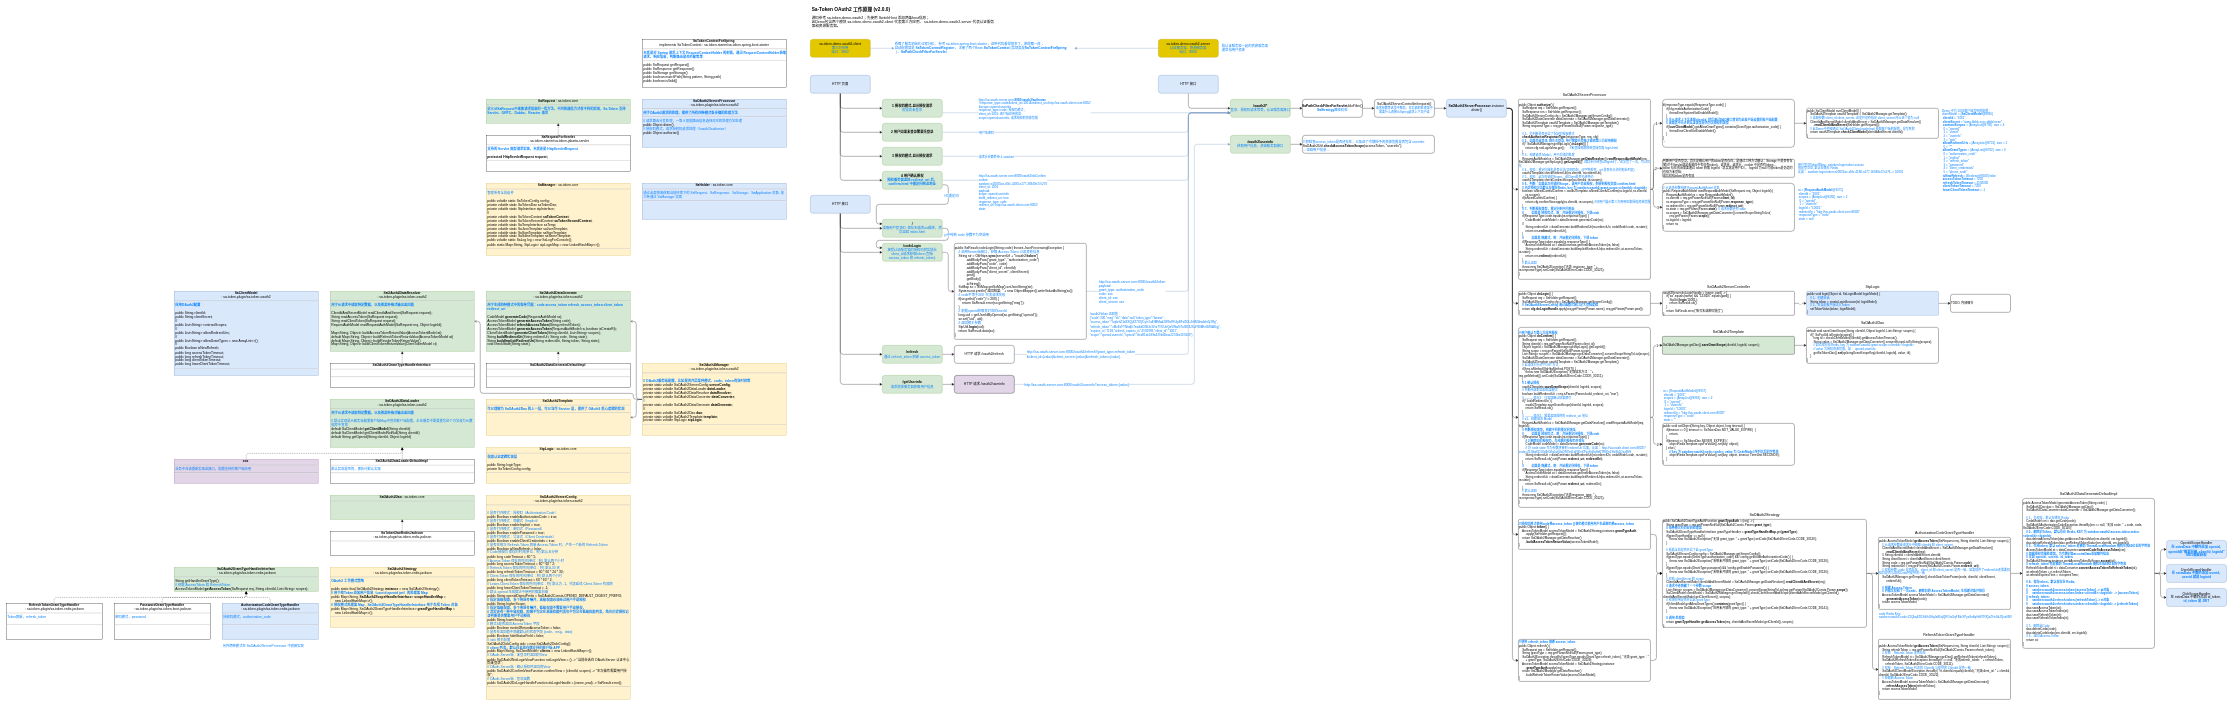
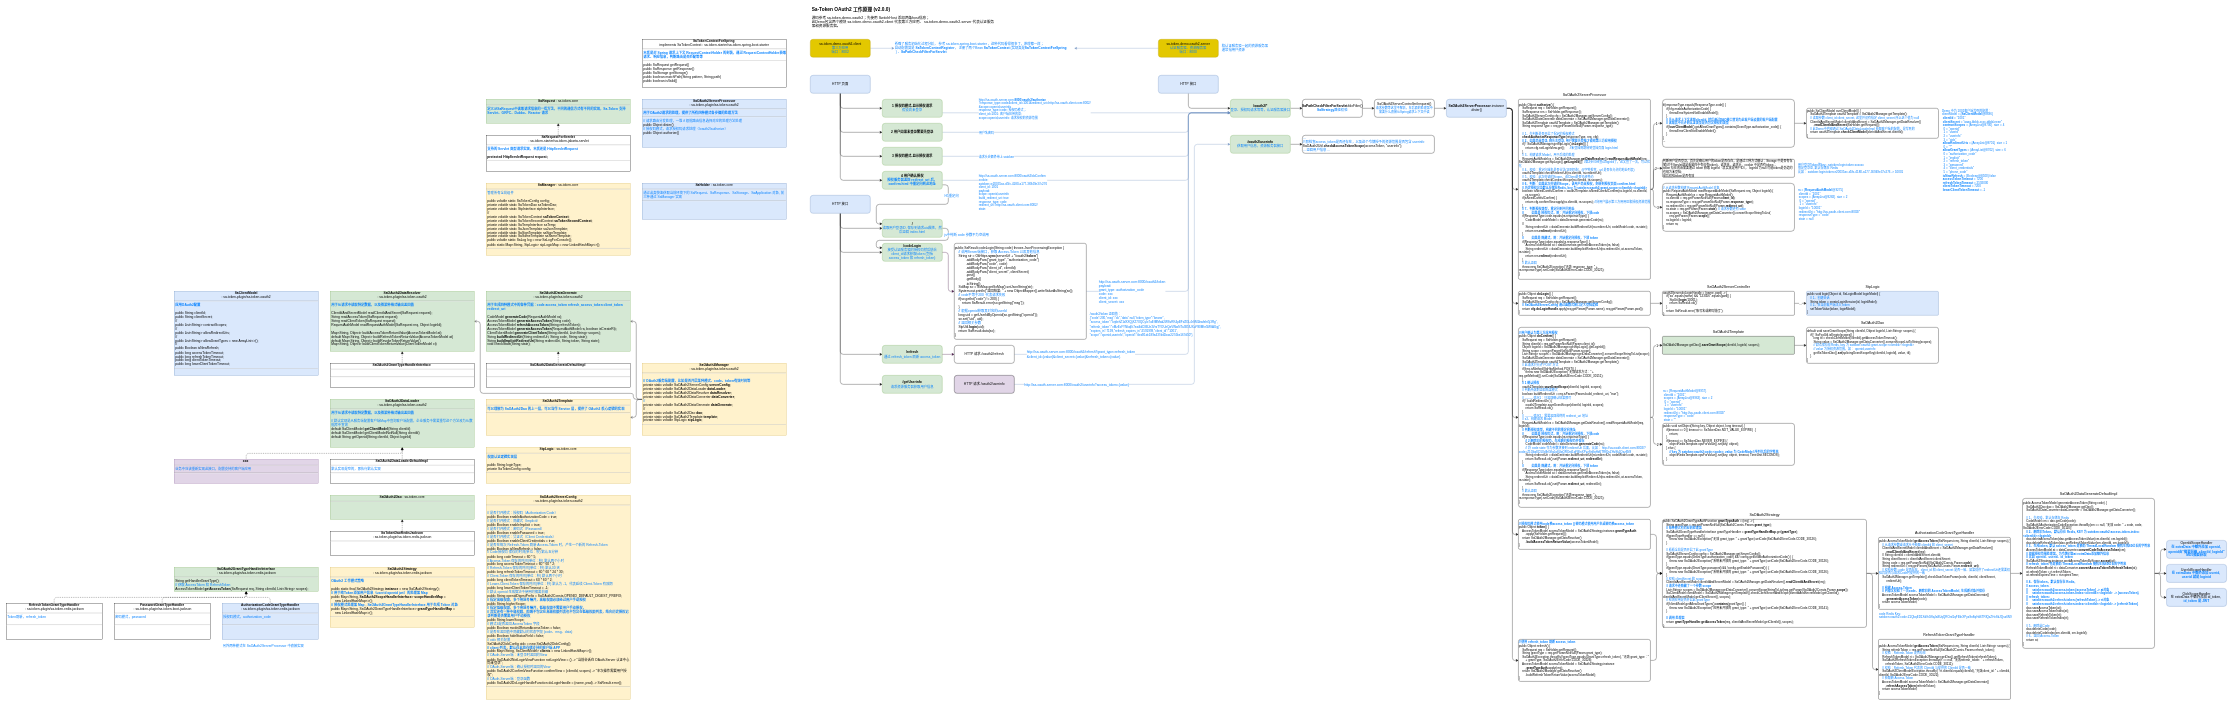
(1947, 303) -> none
(1980, 303) -> none
(951, 384) -> none
